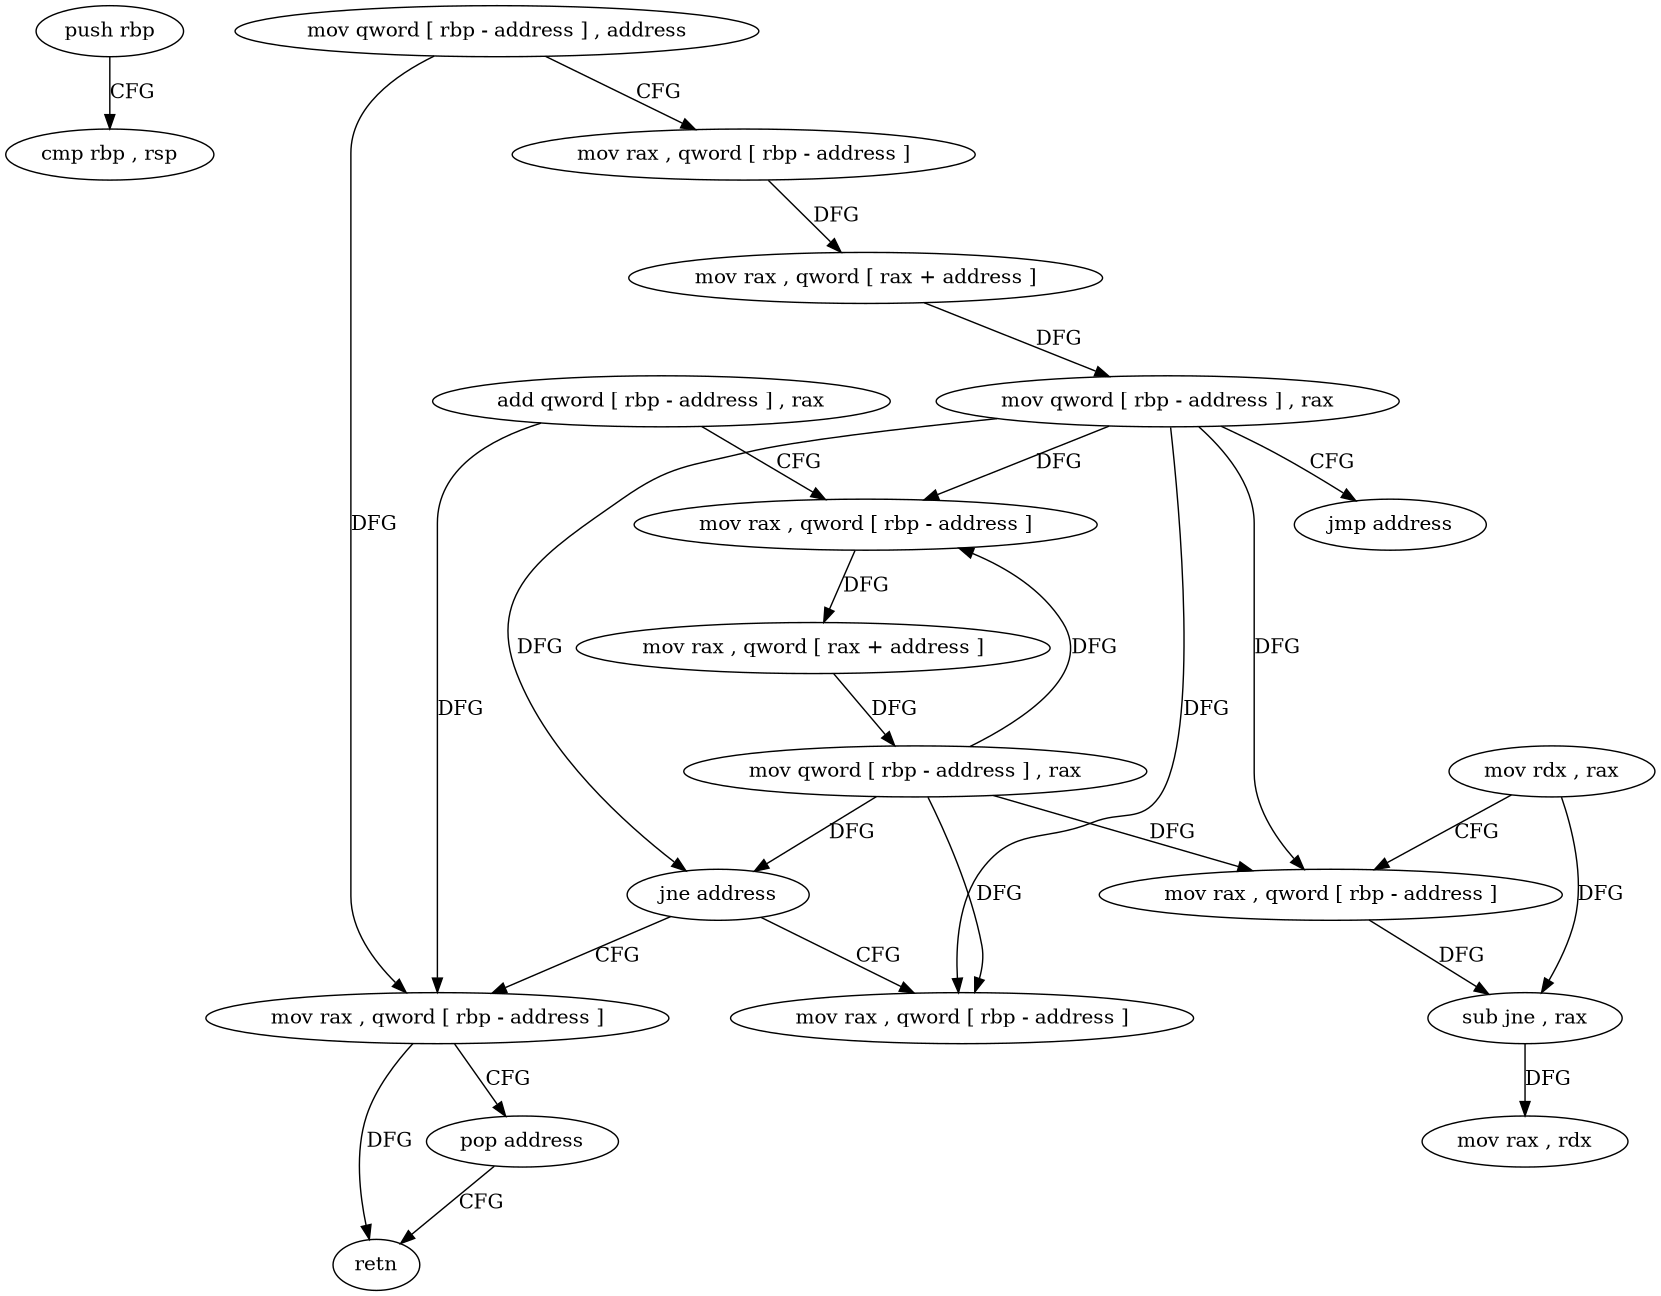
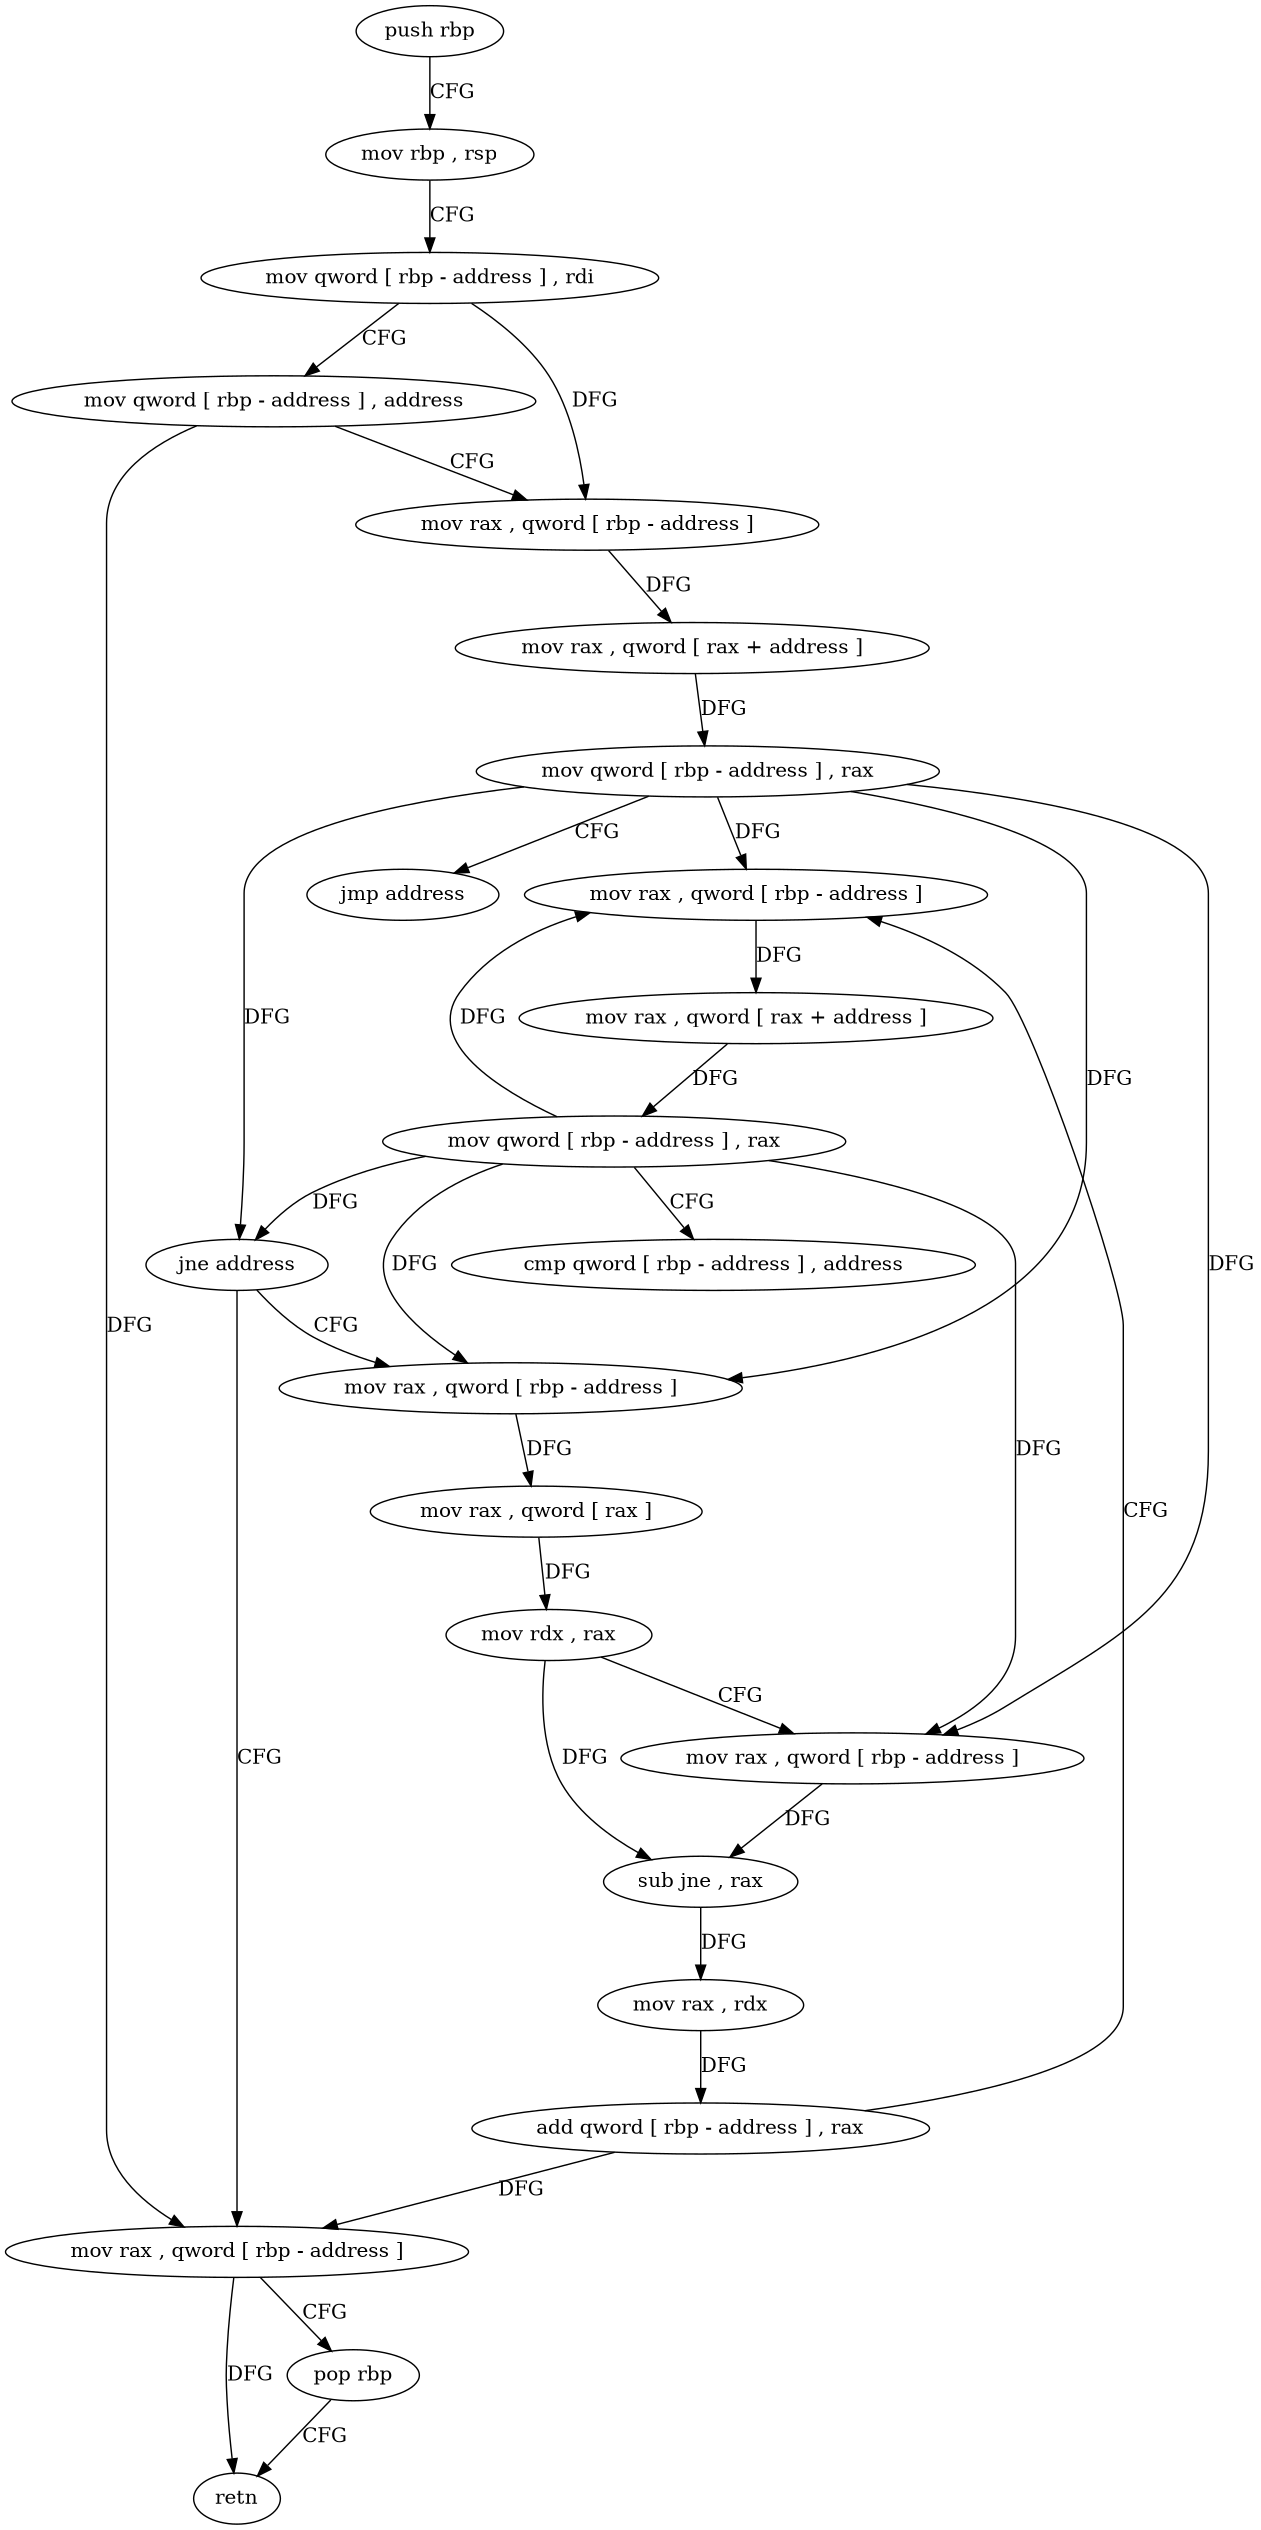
(110, 155) -> (430, 155)
none -> (430, 278)
(522, 1142) -> (353, 2375)
none -> (713, 1265)
none -> (536, 1512)
none -> (701, 2060)
